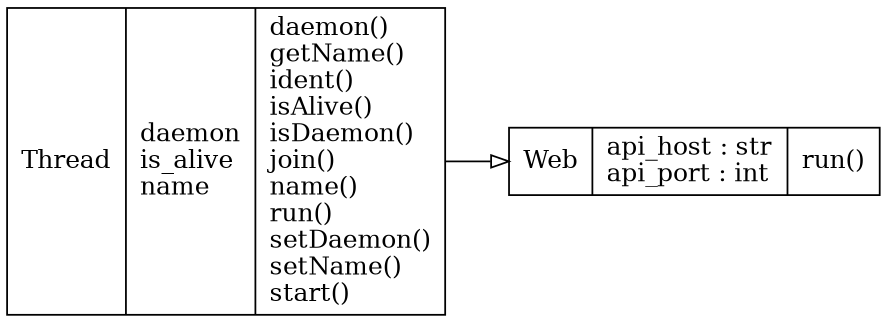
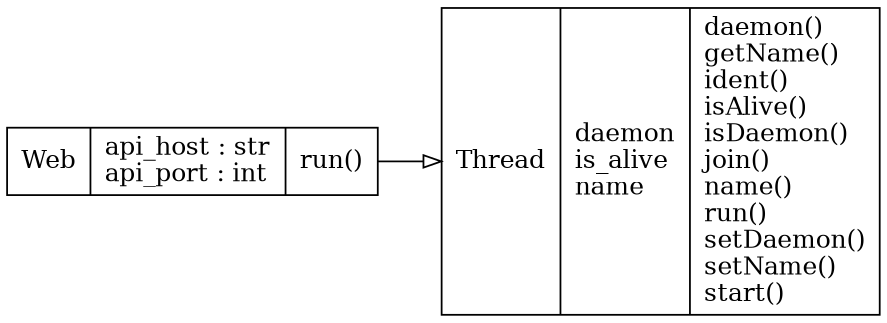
(468, 161) -> (401, 161)
